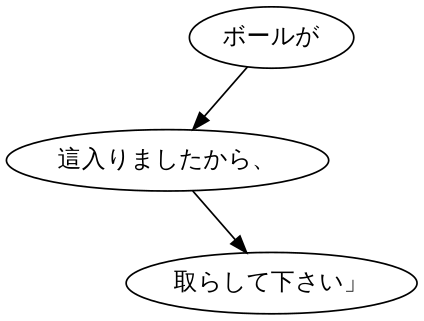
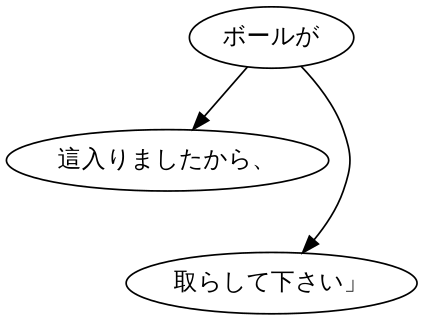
(214, 215) -> (349, 151)
